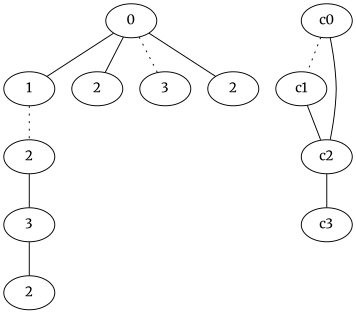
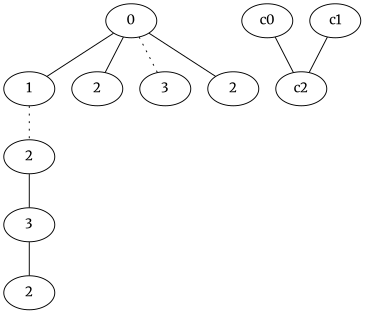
(314, 55) -> none
(327, 225) -> none
